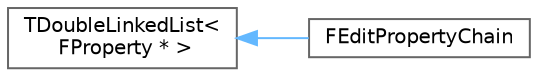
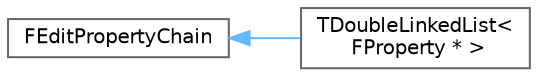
(283, 38) -> (275, 38)
